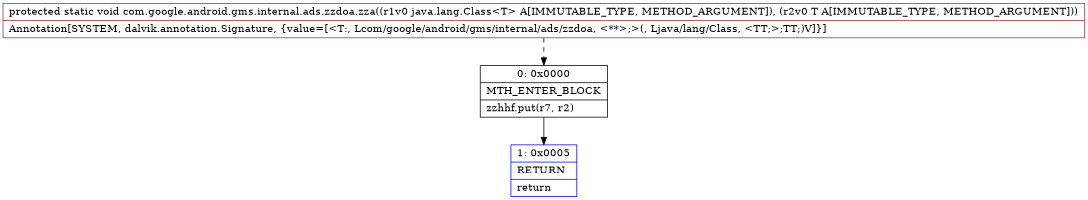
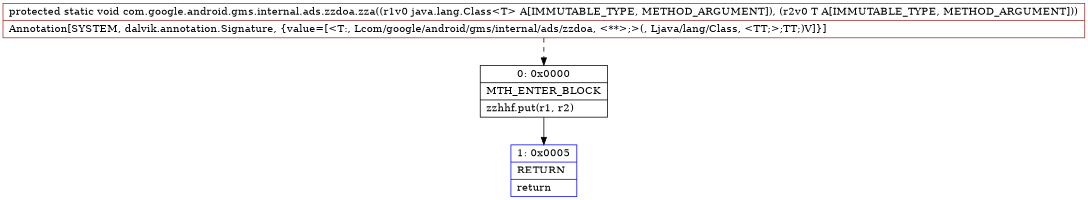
(530, 108) -> (530, 108)
